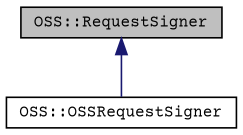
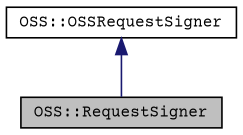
(121, 76) -> (121, 76)
